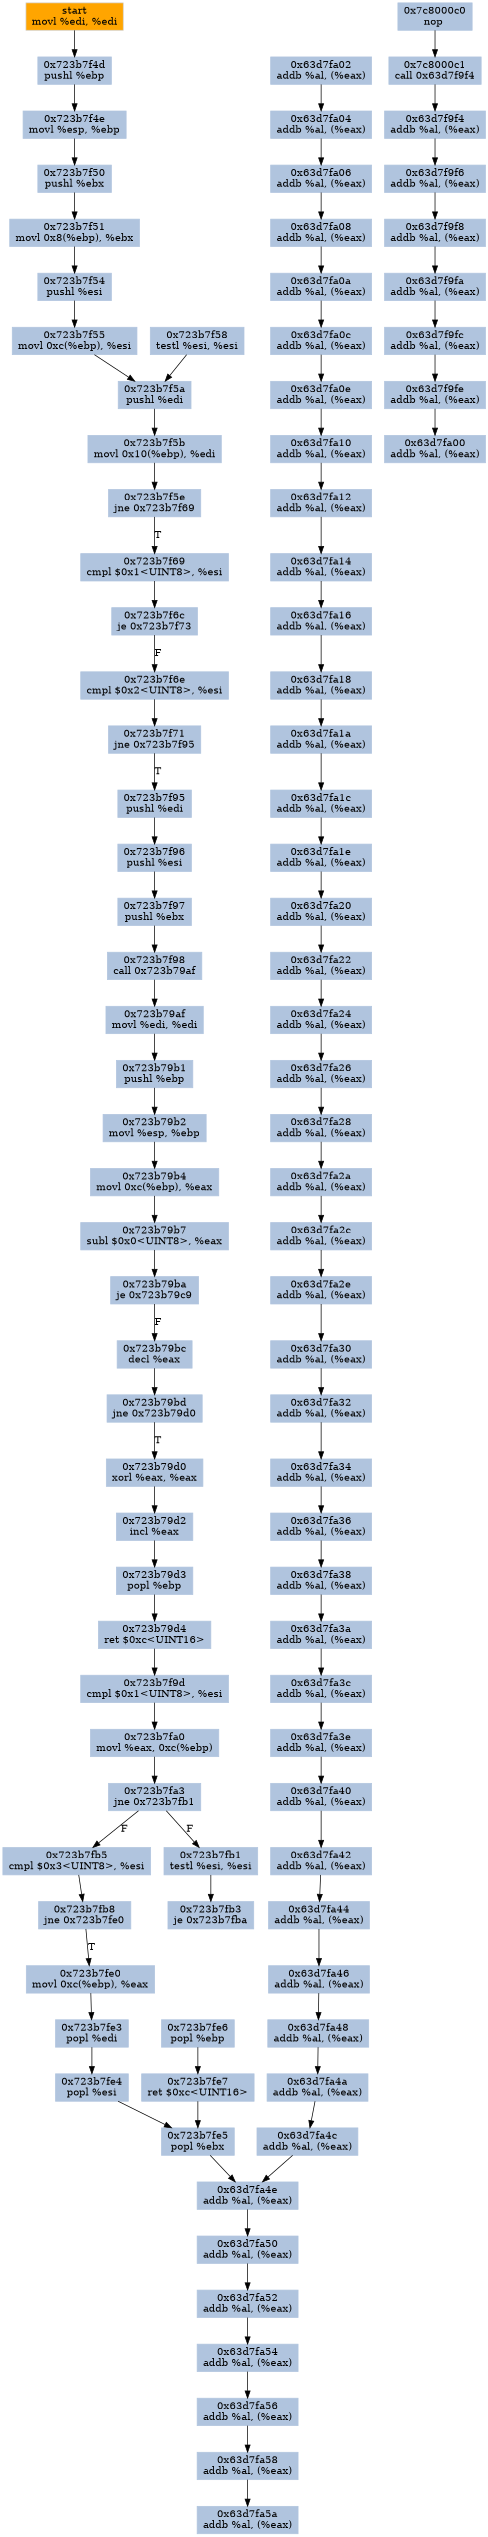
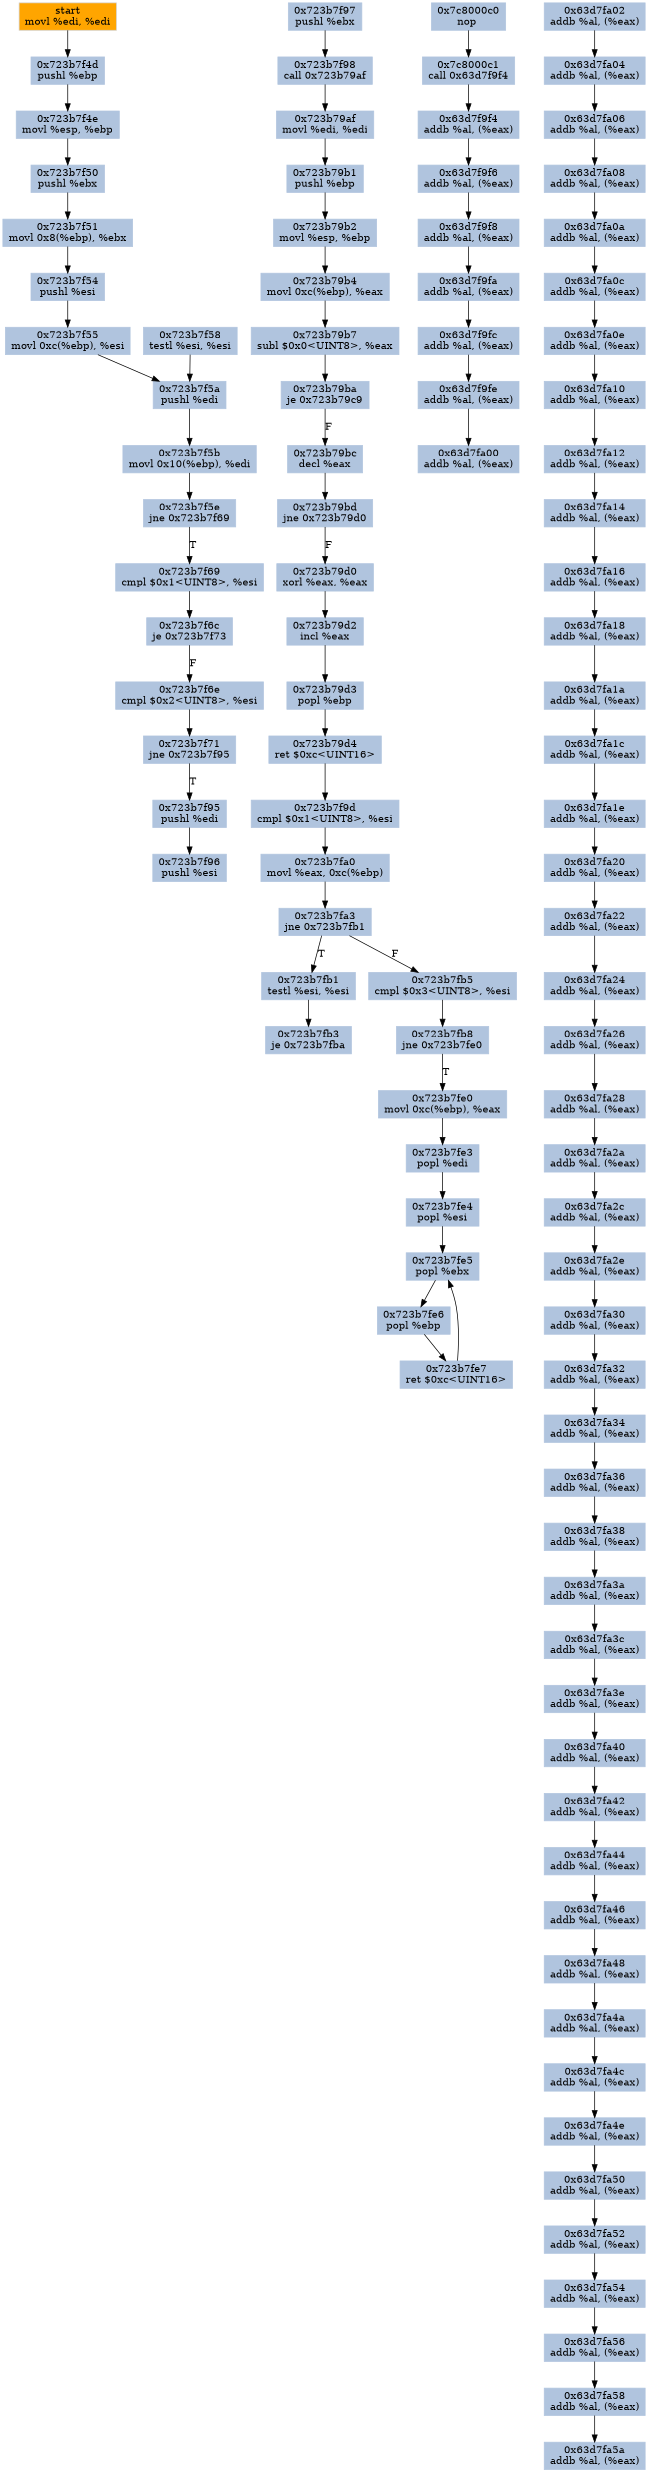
(155, 881) -> none
(158, 1441) -> (329, 545)
(190, 1829) -> (321, 954)
(220, 2166) -> (430, 1290)
